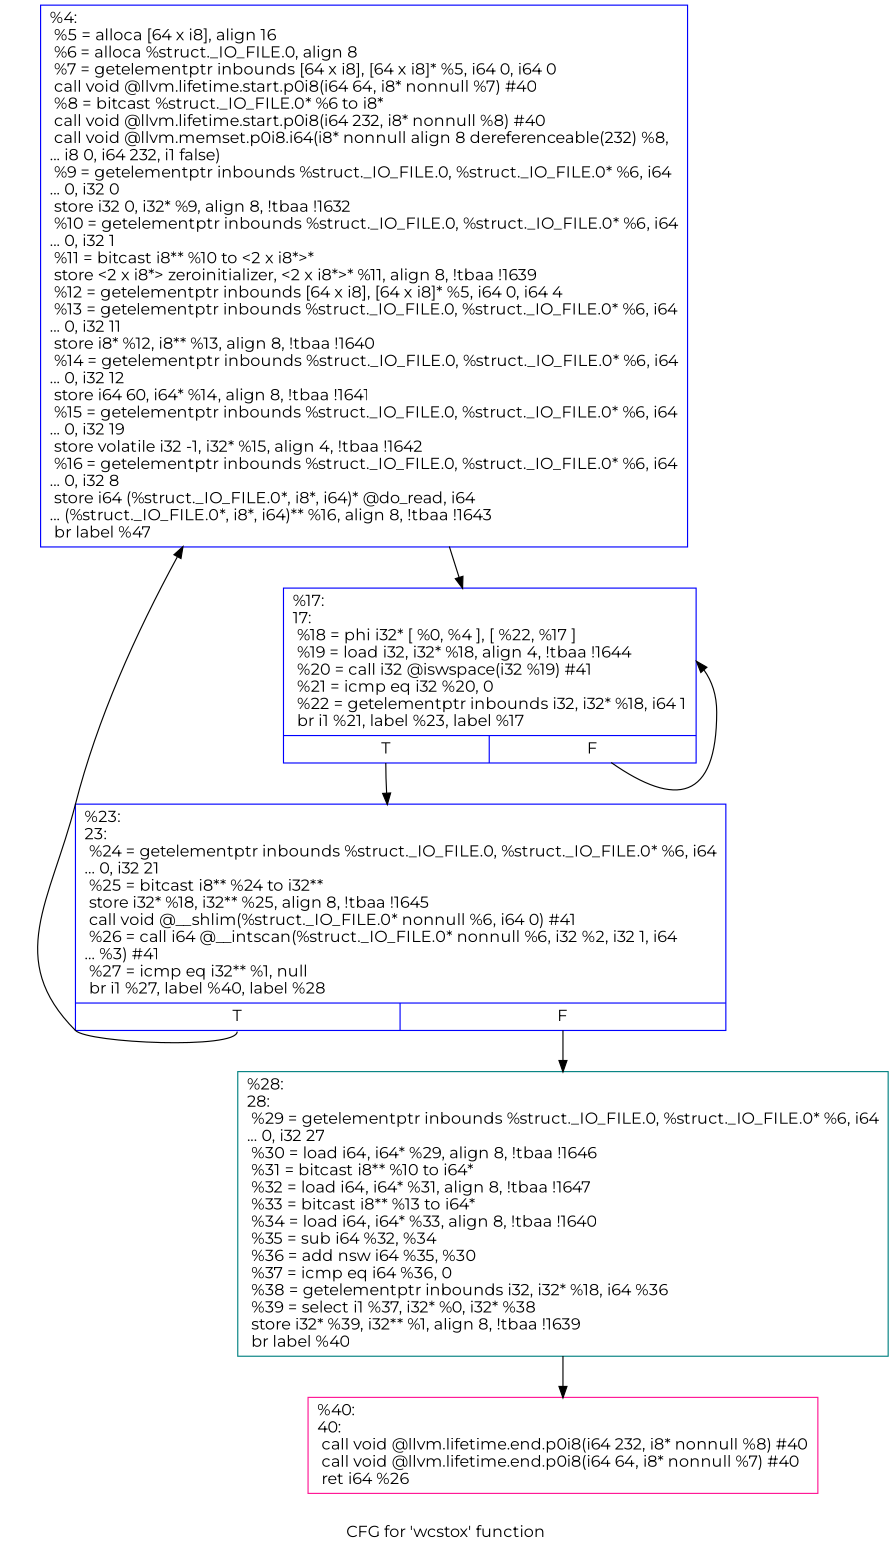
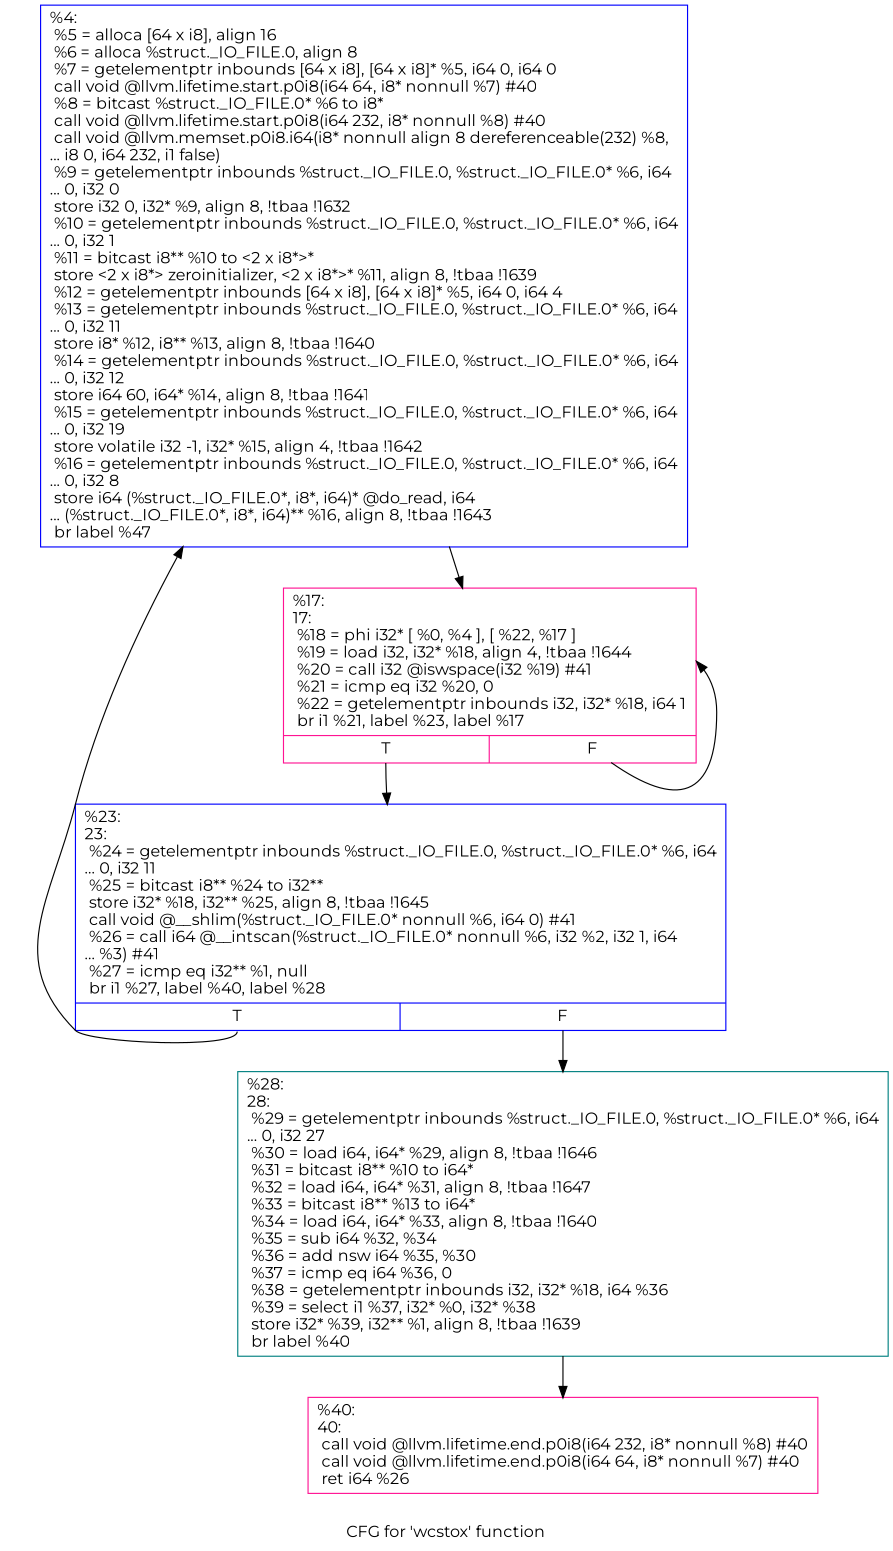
(490, 676) -> (490, 676)
(122, 869) -> (121, 869)
